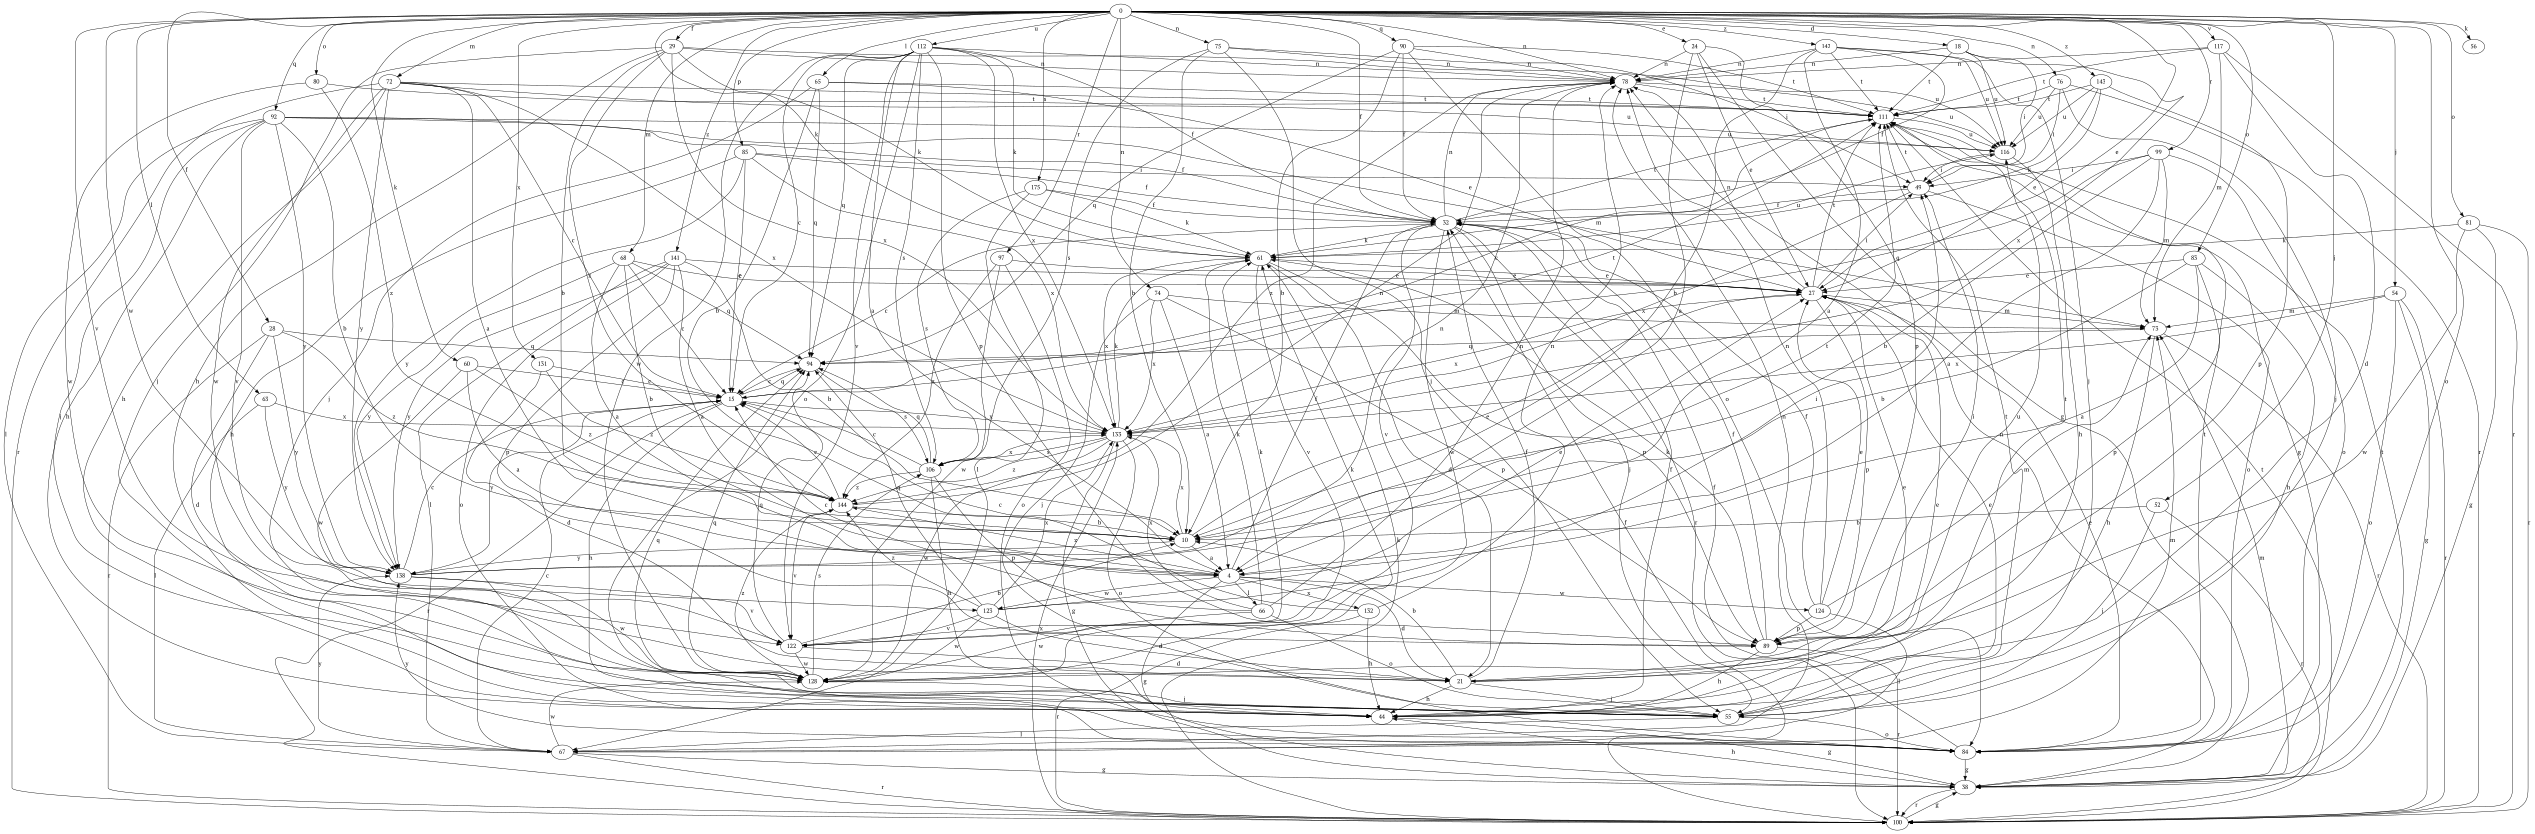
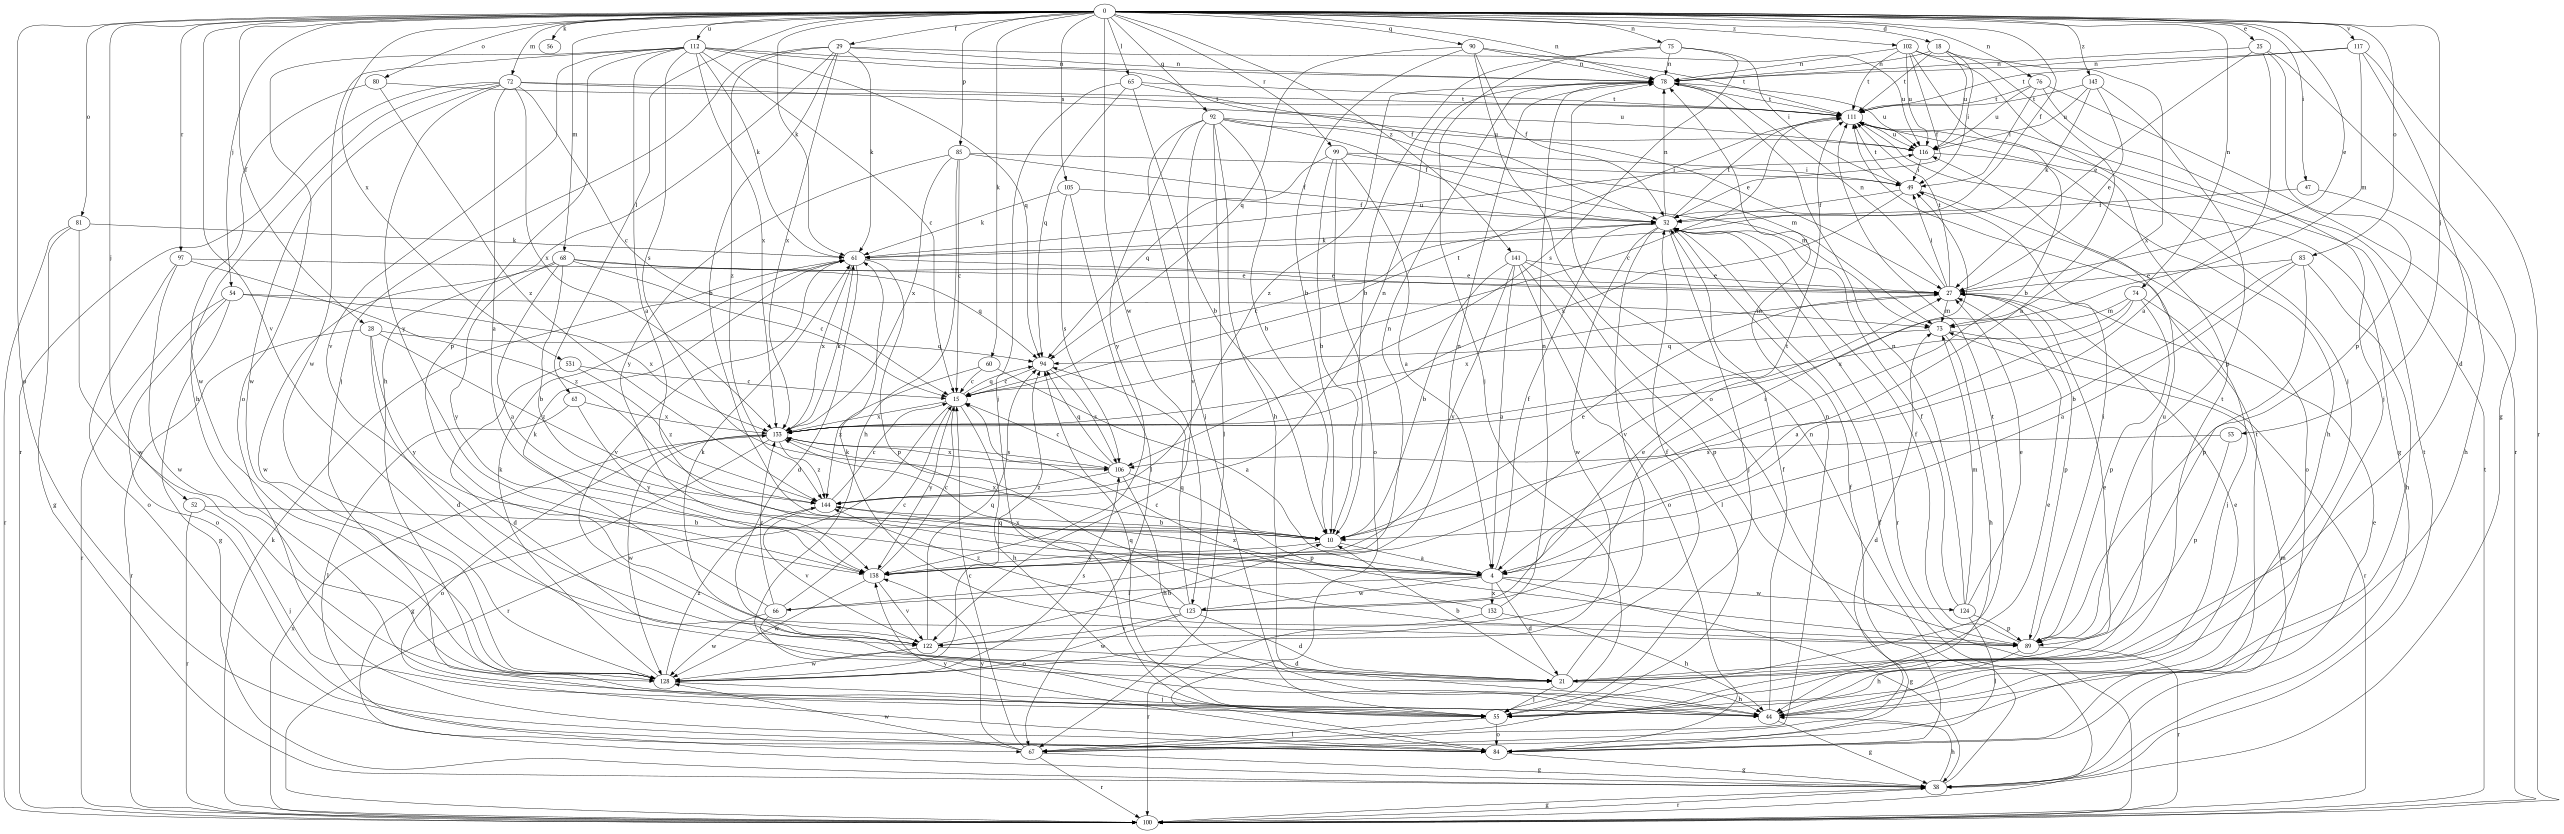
(1695, 47) -> (2260, 47)
(1826, 47) -> (1907, 47)
(1036, 188) -> (1069, 188)
none -> (2308, 188)
(542, 364) -> (570, 364)
none -> (2231, 435)
(1151, 523) -> (762, 523)
(2173, 541) -> (1876, 541)
(354, 574) -> (292, 486)
